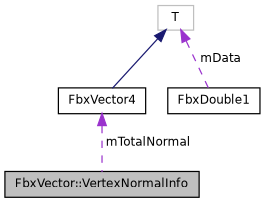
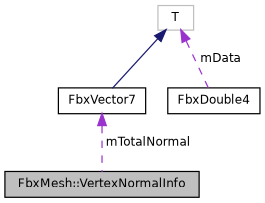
(102, 101) -> (102, 101)
(214, 101) -> (214, 101)
(102, 184) -> (102, 184)
